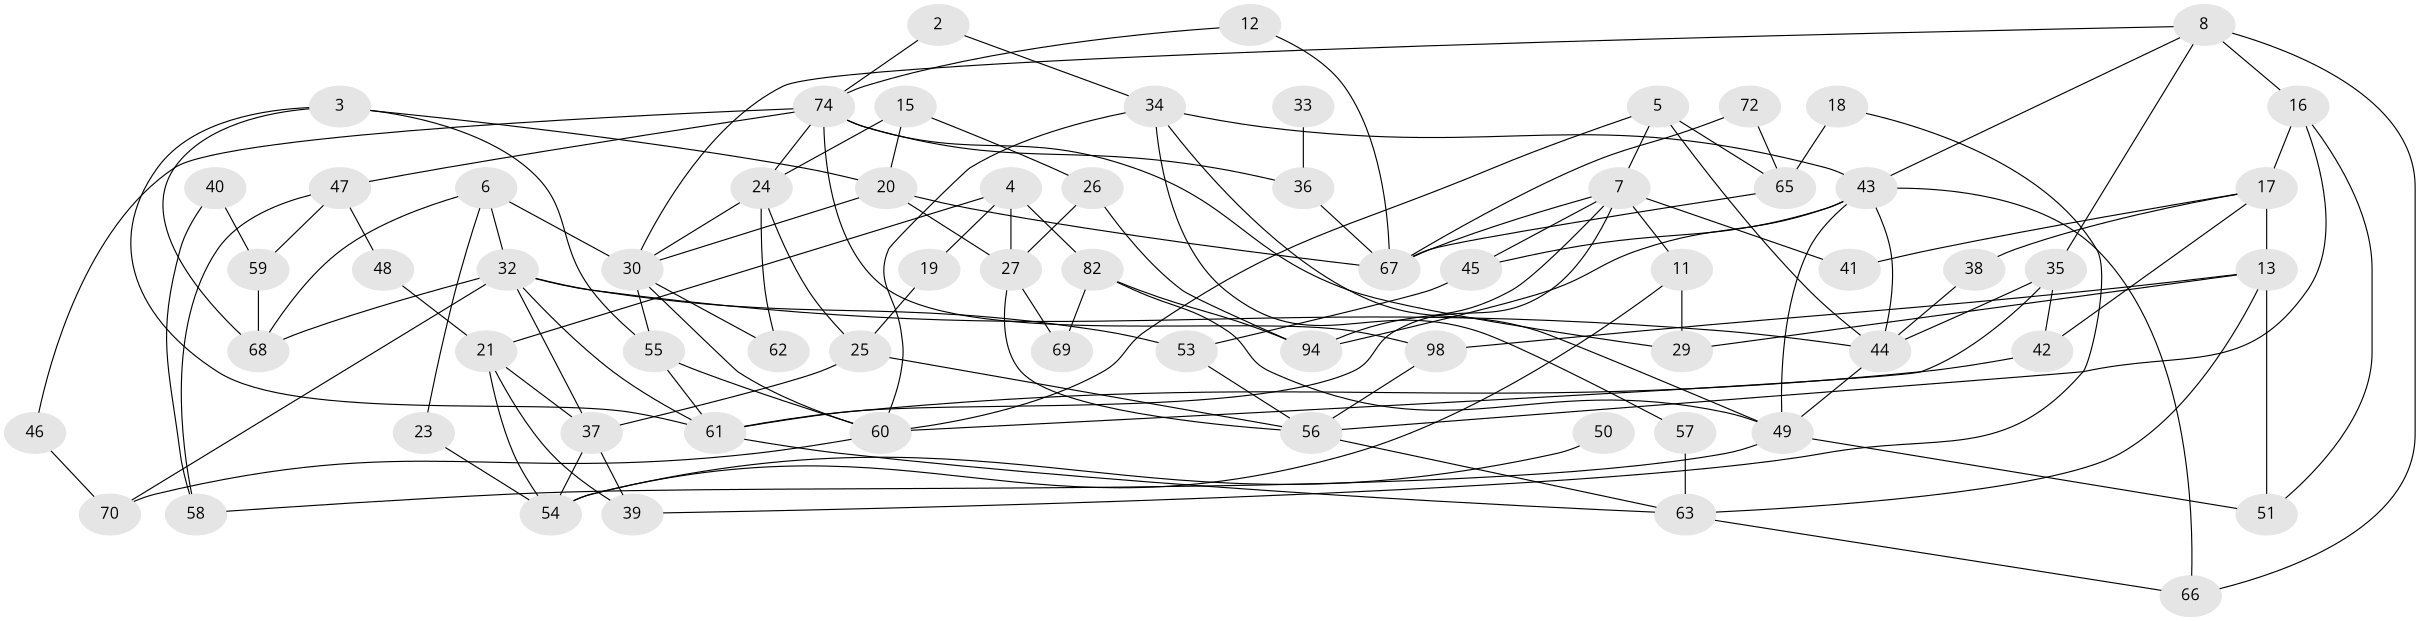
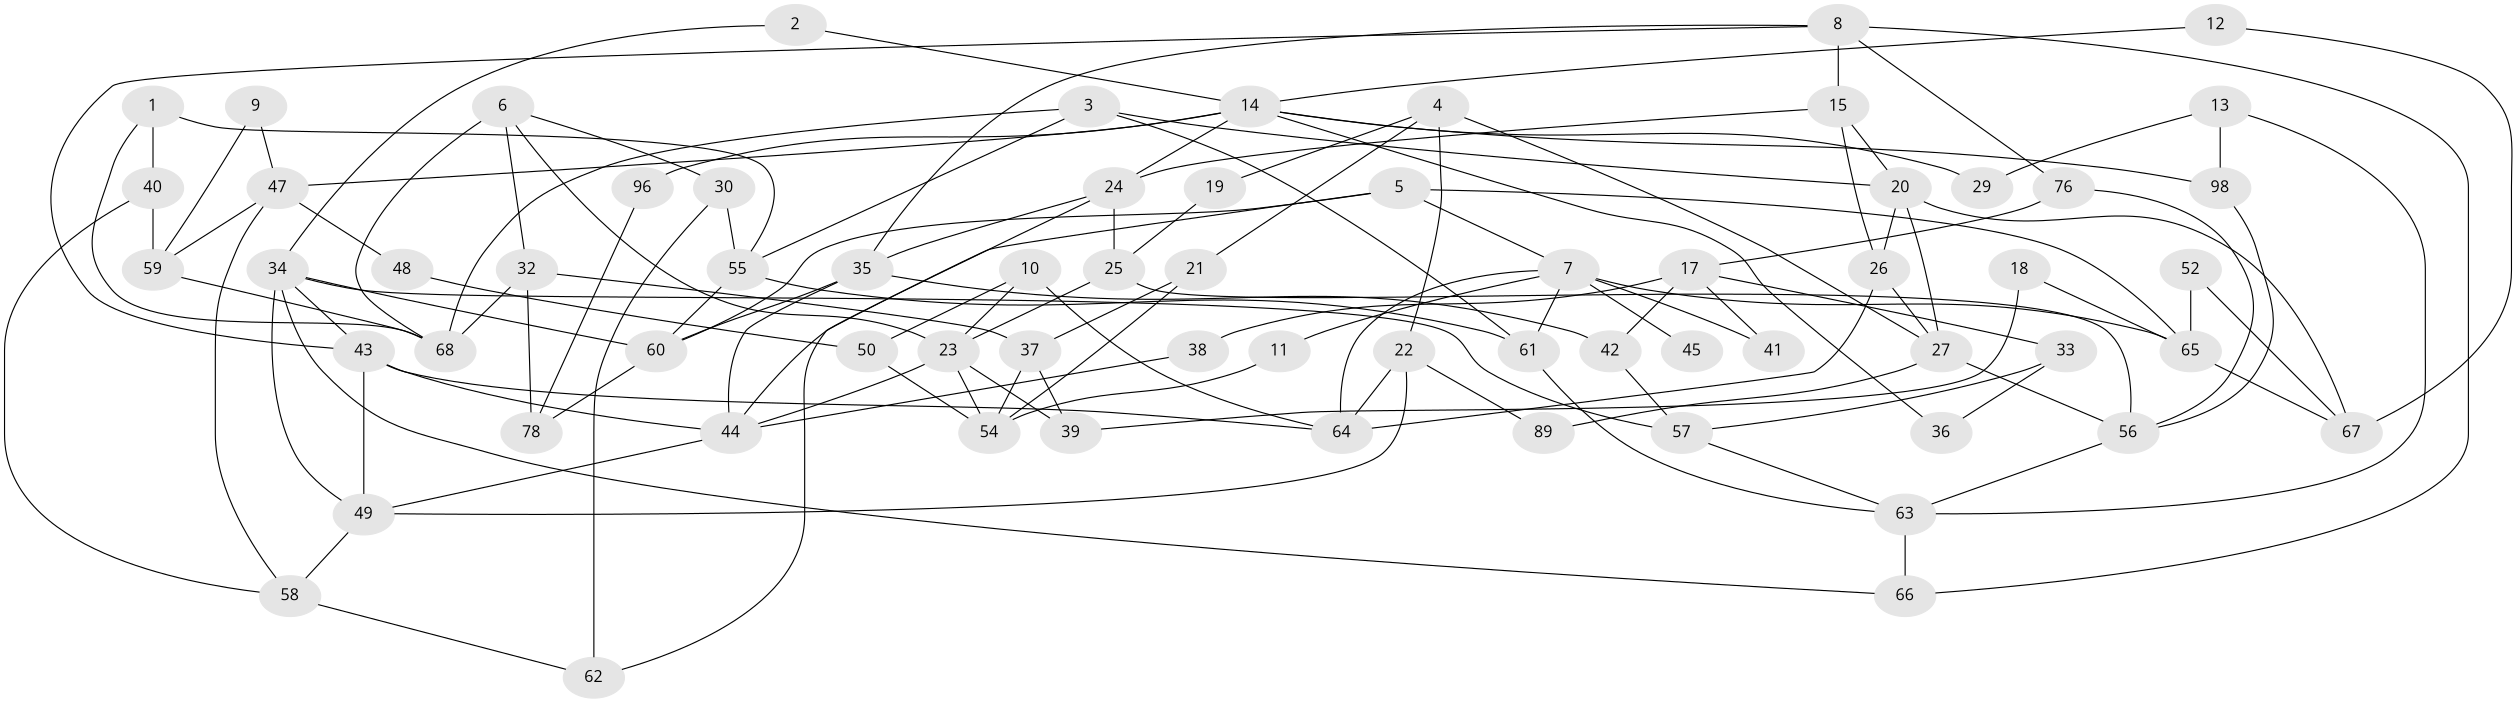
(1367, 48) -> (1838, 66)
none -> (153, 107)
none -> (256, 107)
(824, 107) -> (1250, 107)
(1750, 107) -> (2191, 270)
(2298, 107) -> (2064, 188)
(1502, 224) -> (1810, 304)
(697, 229) -> (976, 228)
(2267, 229) -> (1895, 312)
(754, 230) -> (1890, 229)
(1349, 231) -> none
(1646, 238) -> none
none -> (1030, 270)
(1093, 270) -> (1404, 351)
(2136, 304) -> (1040, 533)
(431, 308) -> (633, 316)
(1682, 311) -> none
(1192, 320) -> (842, 396)
(1062, 351) -> (1544, 433)
(1187, 351) -> none
(1311, 351) -> (1342, 433)
(601, 362) -> none
(740, 373) -> none
(1410, 393) -> (1642, 388)
(729, 398) -> (1028, 312)
none -> (1878, 404)
(35, 433) -> (643, 188)
(543, 444) -> (1016, 396)
(110, 515) -> (532, 433)
(2267, 515) -> none
none -> (442, 637)
